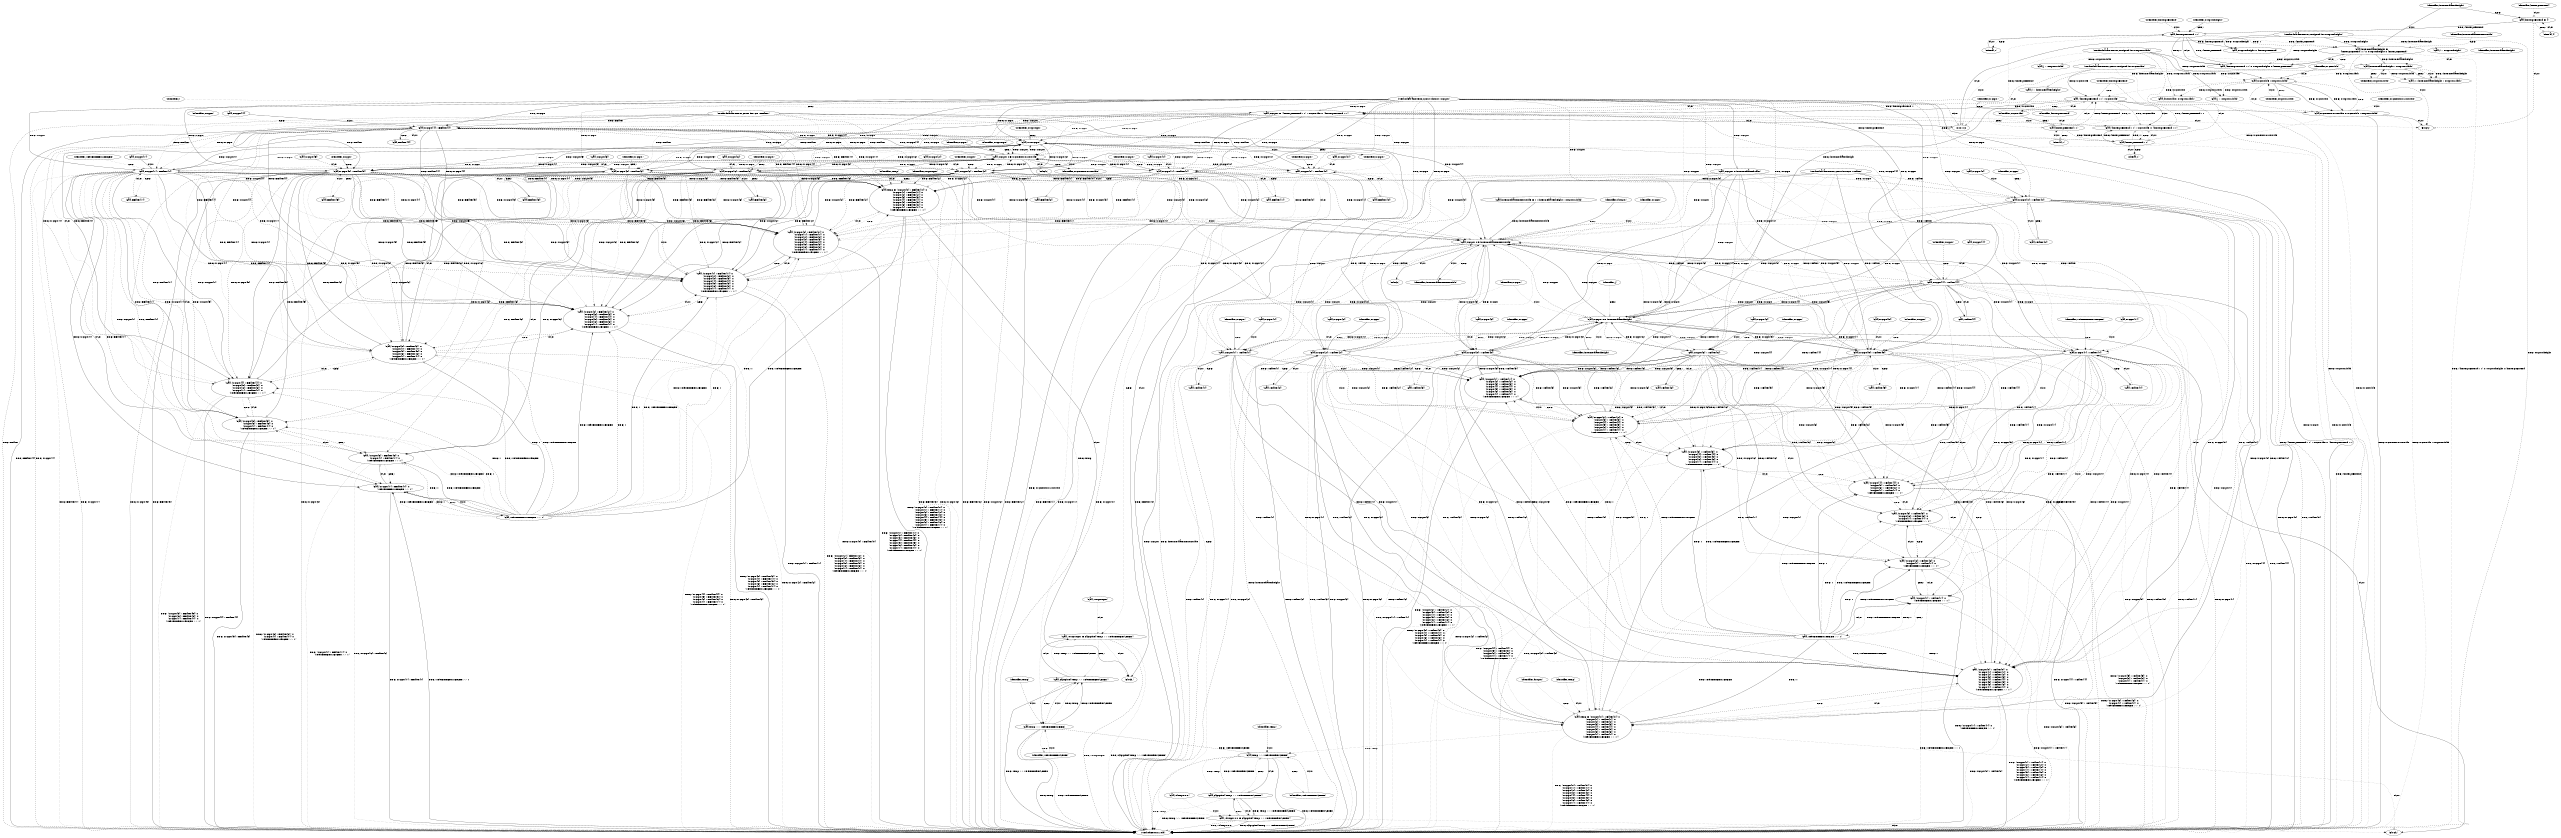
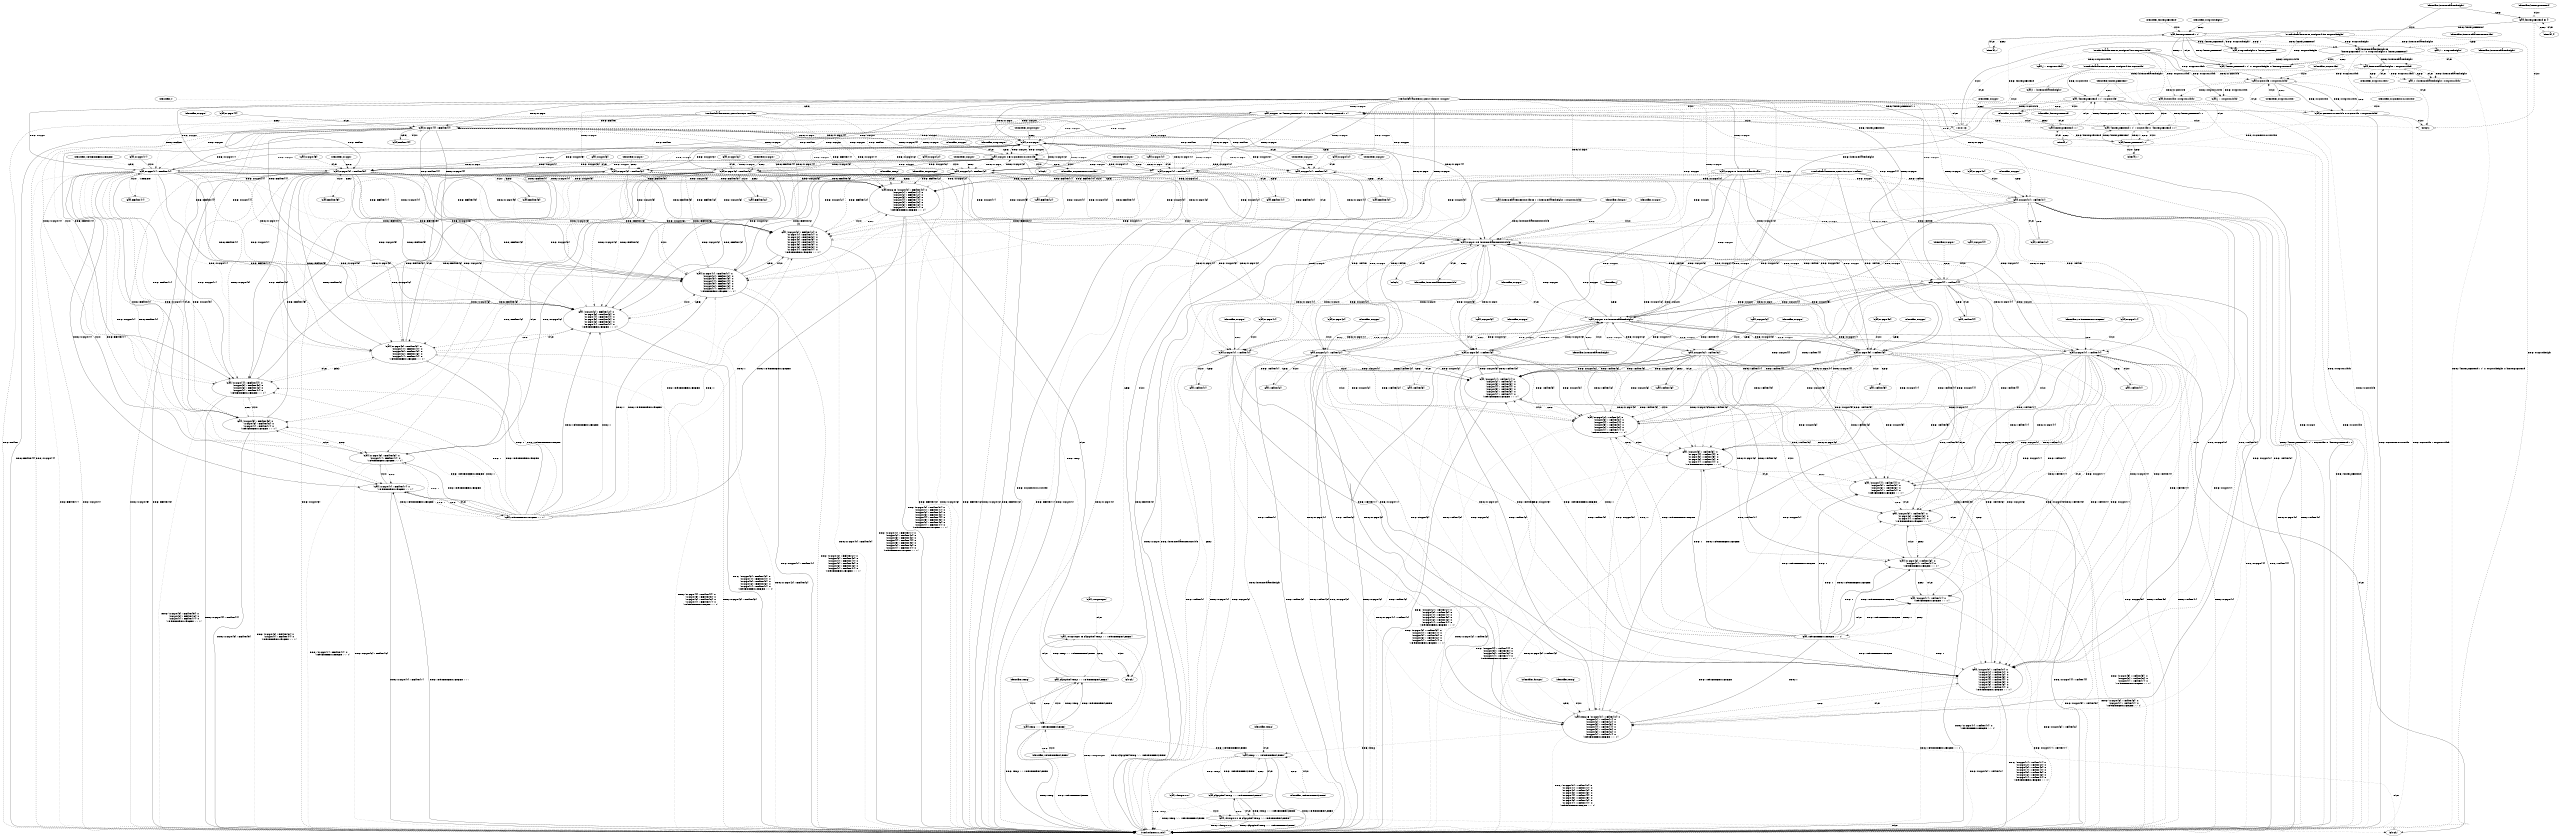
(148, 179) -> (146, 179)
